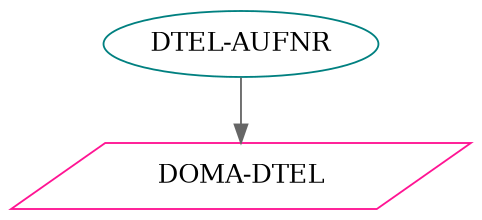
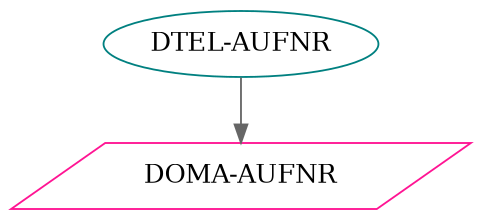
(241, 176) -> (241, 176)
